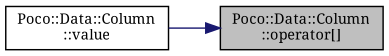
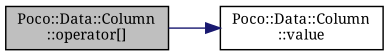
(187, 28) -> (187, 28)
